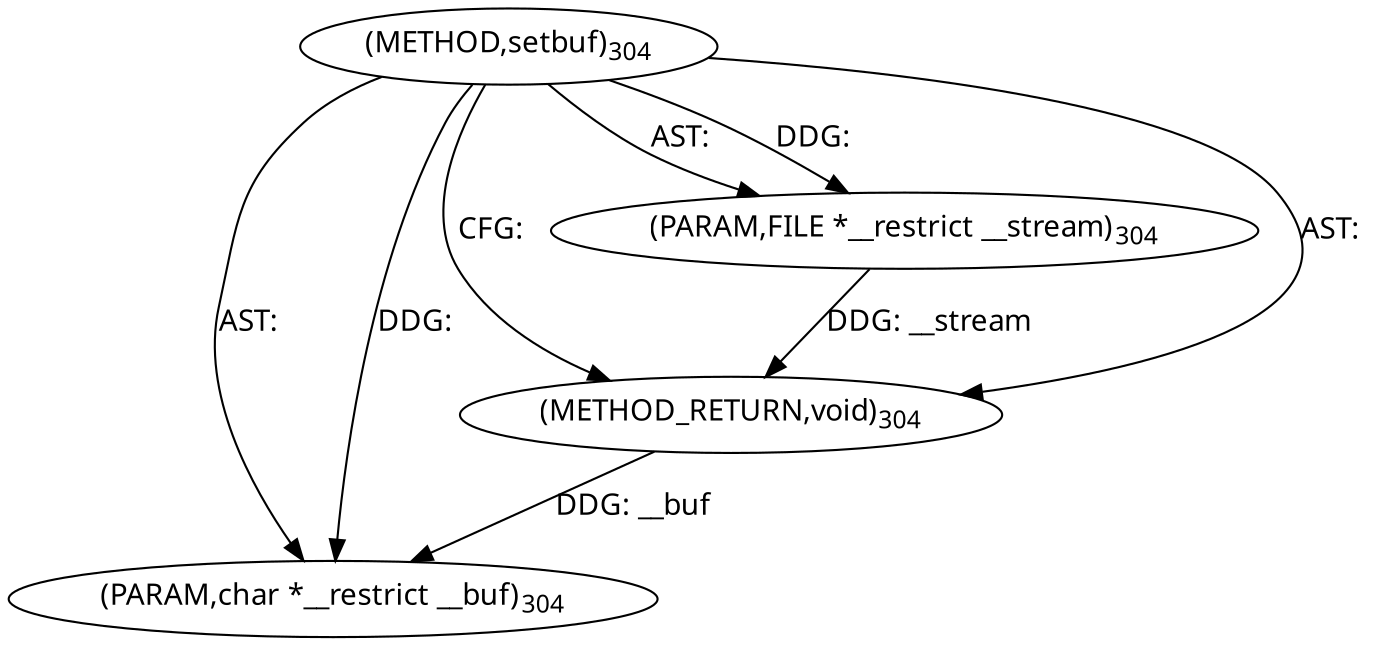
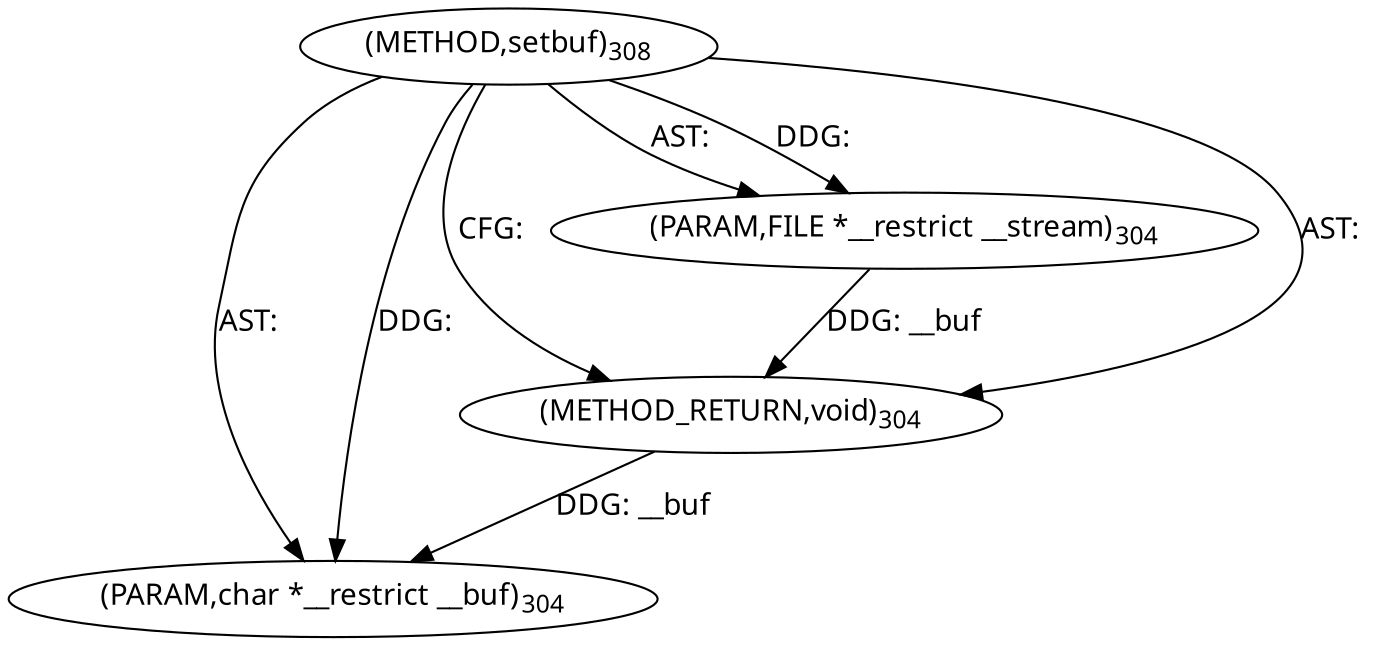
(631, 43) -> (631, 43)
(929, 323) -> (904, 323)
